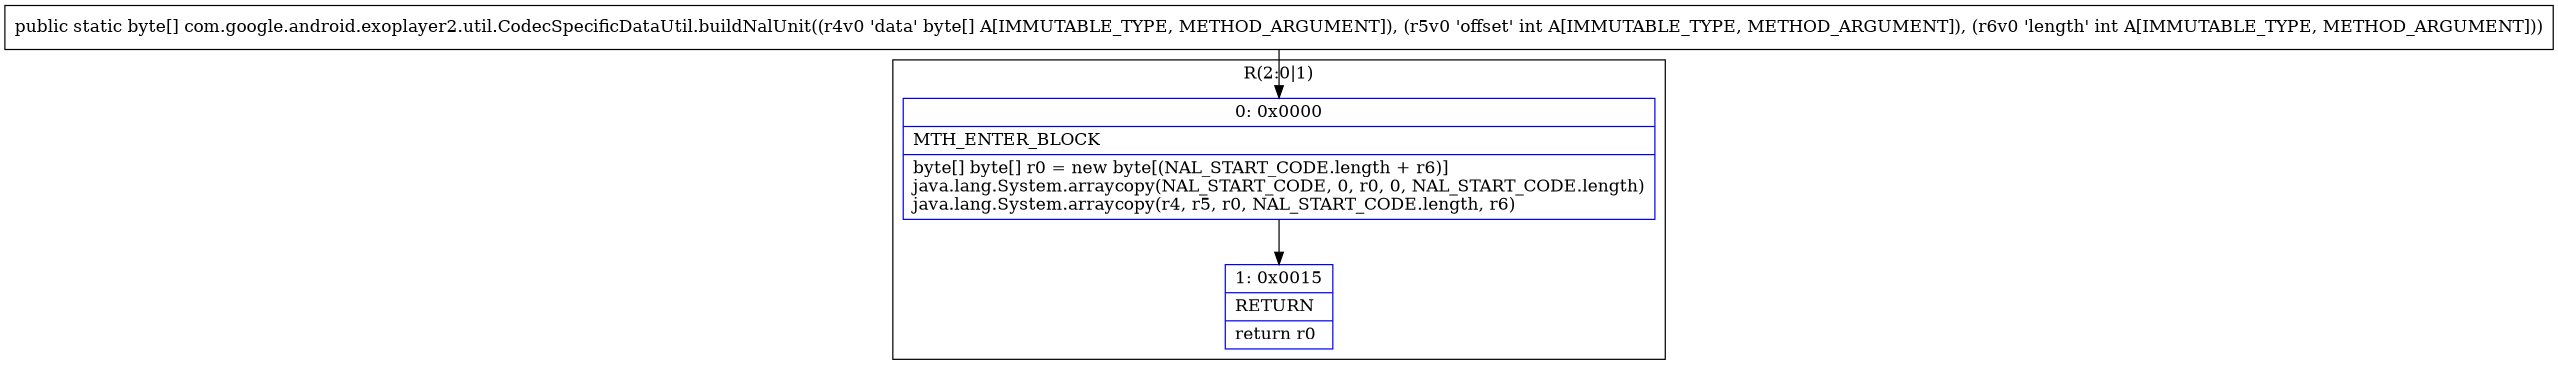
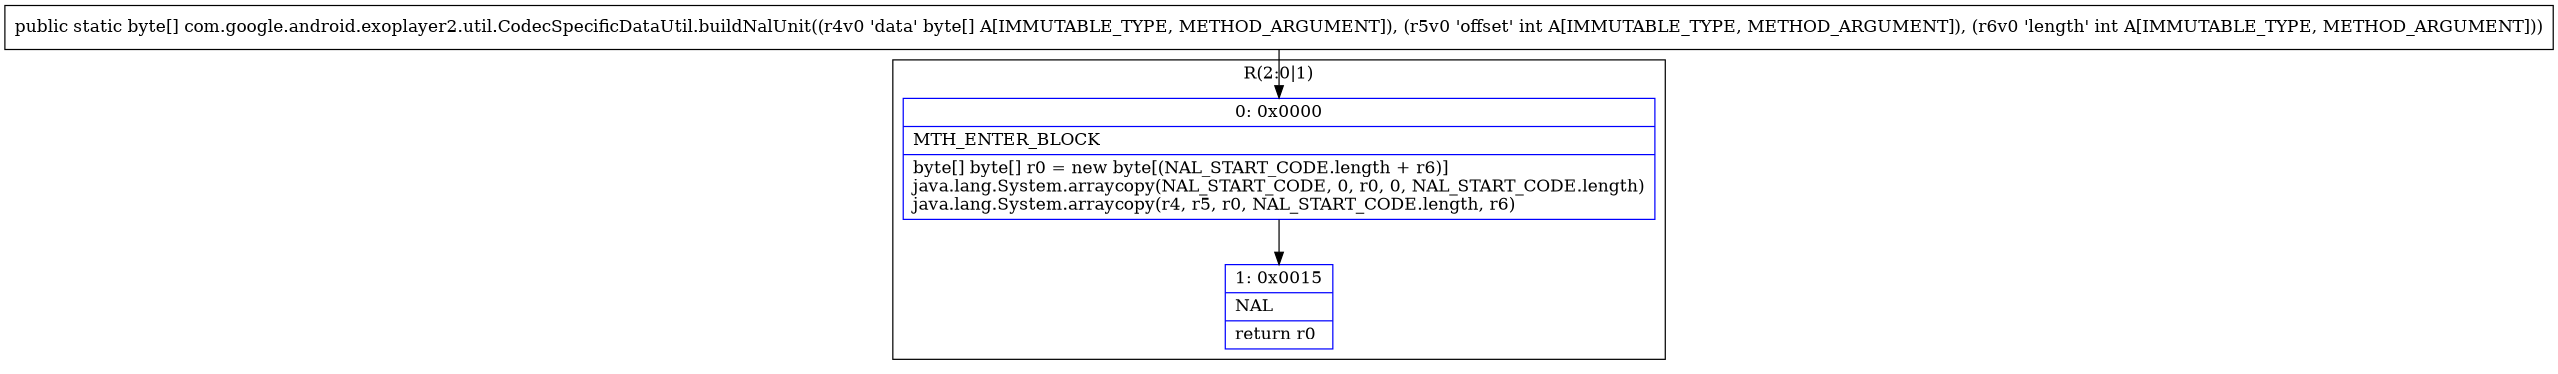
(1275, 306) -> (1254, 306)
